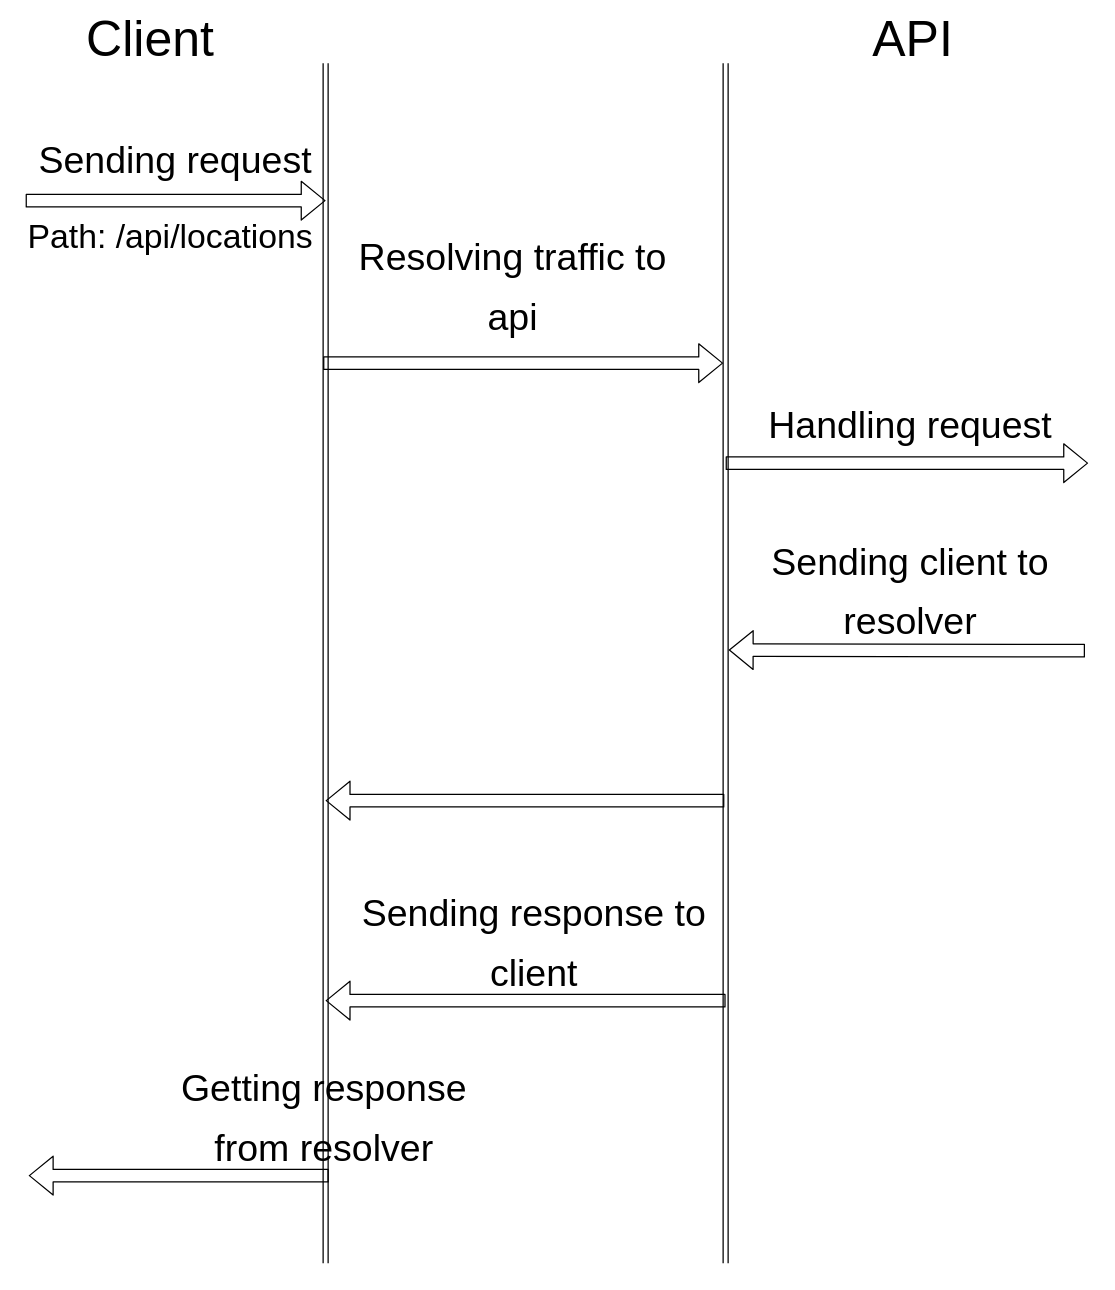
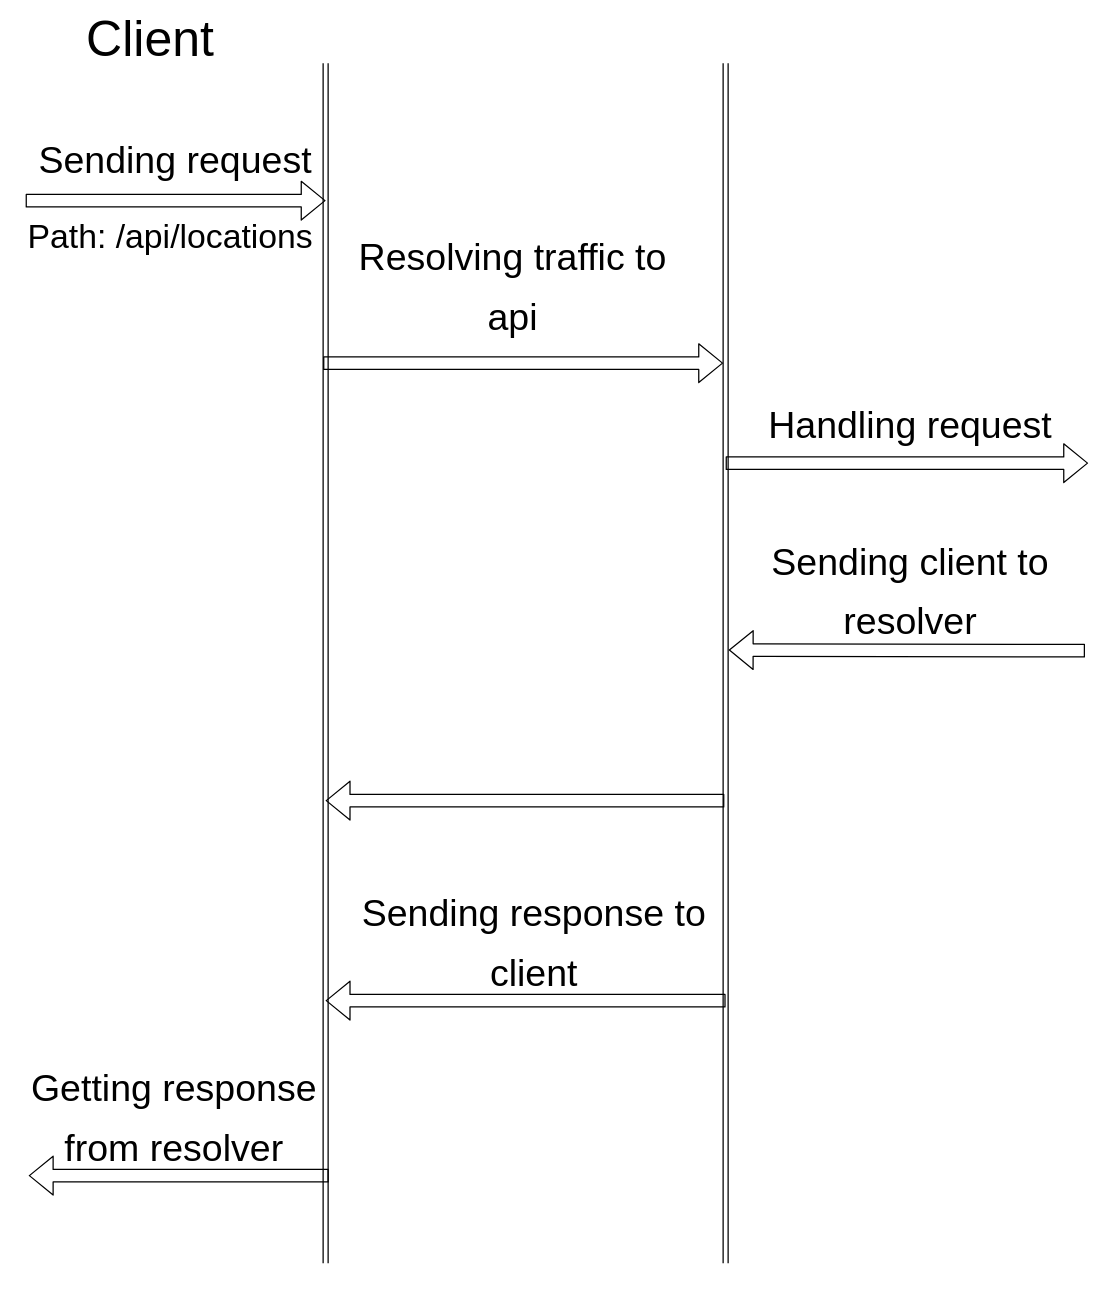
(913, 38) -> none
(324, 1113) -> (174, 1113)
